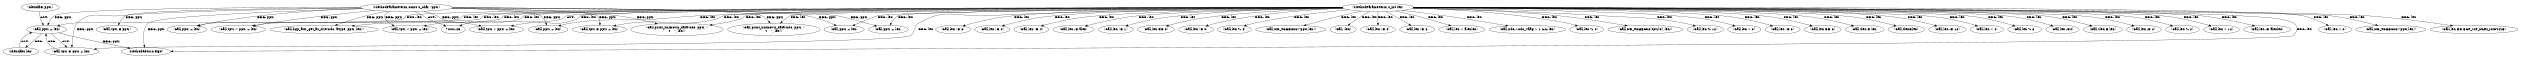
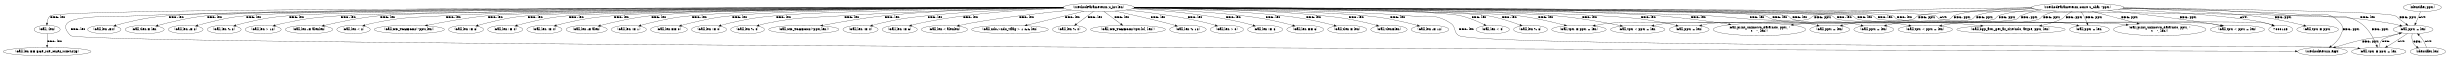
(1932, 10) -> (47, 39)
